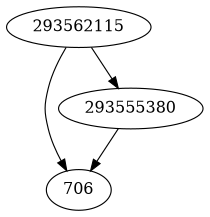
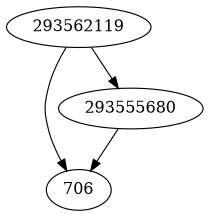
(79, 27) -> (79, 27)
(131, 109) -> (131, 109)
